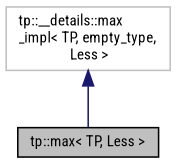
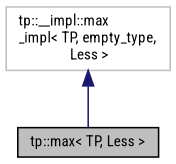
(88, 39) -> (88, 39)
